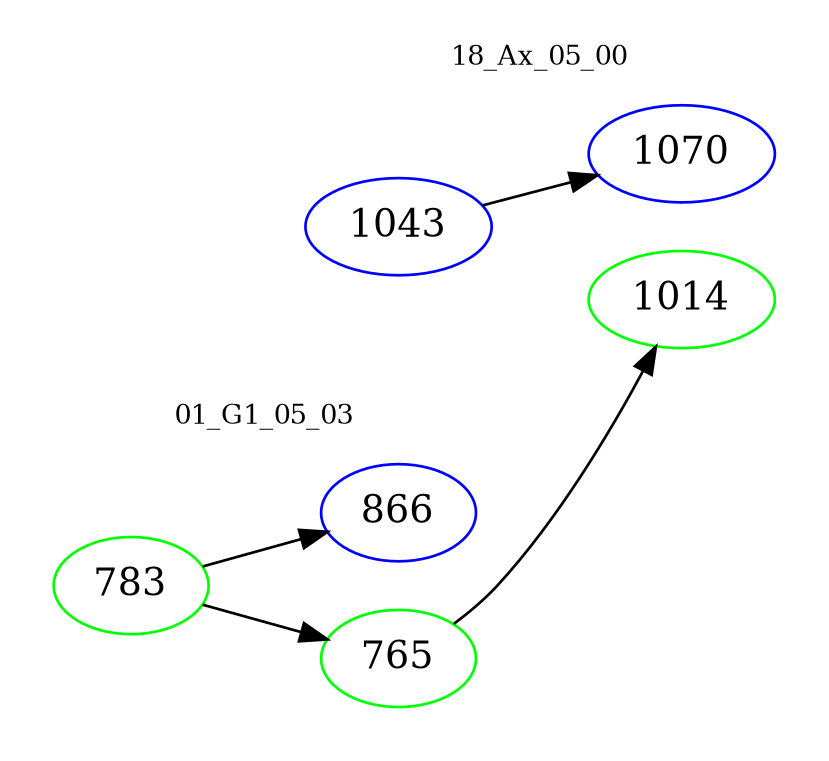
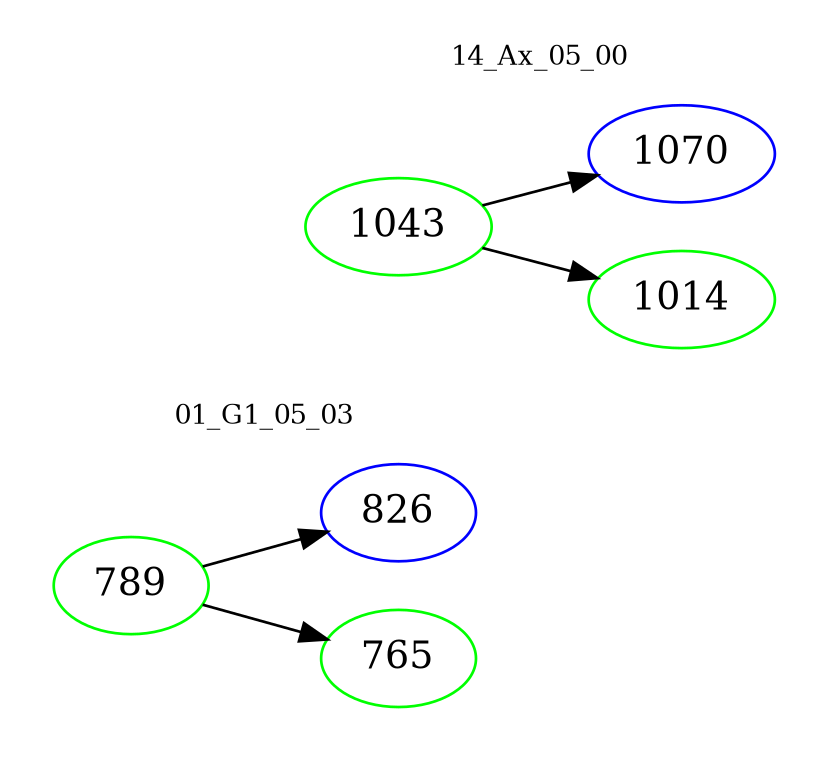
(540, 58) -> (540, 58)
(399, 227) -> (399, 227)
(560, 506) -> (527, 260)
(399, 513) -> (399, 513)
(131, 586) -> (131, 586)
